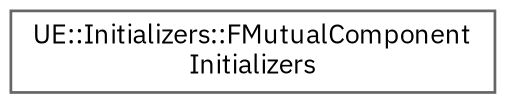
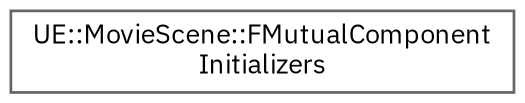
(253, 52) -> (262, 52)
